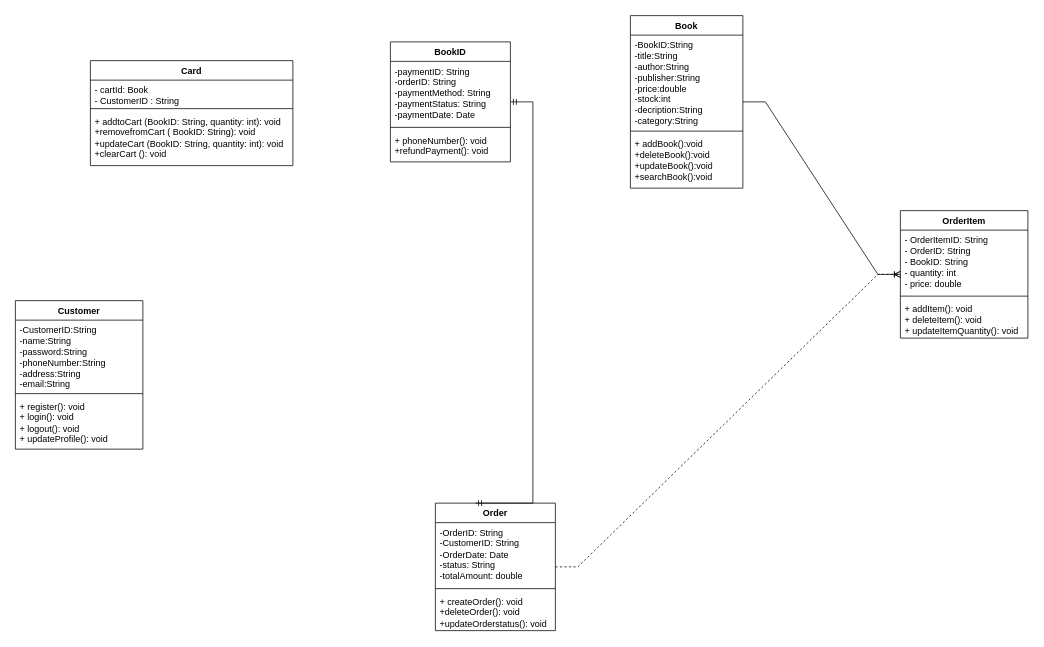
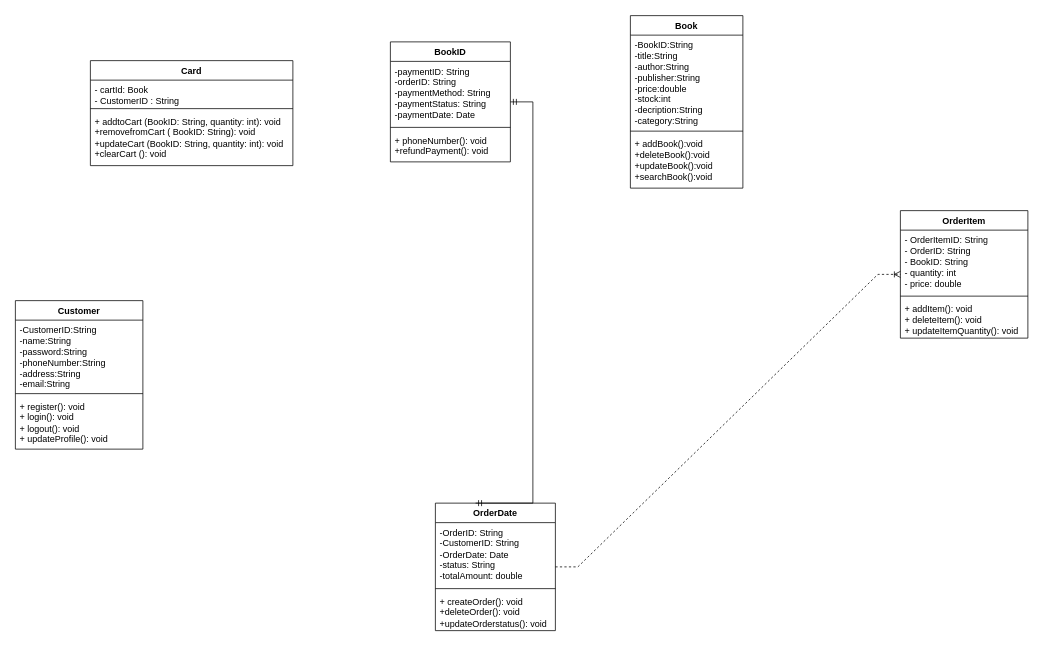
(815, 178) -> none
(495, 514) -> (495, 514)
